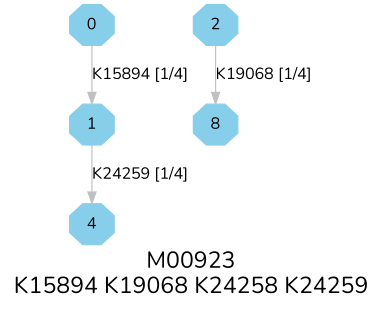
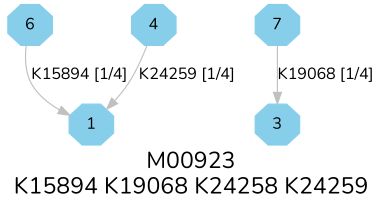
(92, 25) -> (30, 25)
(216, 25) -> (277, 25)
(216, 125) -> (277, 125)
(92, 168) -> (134, 75)
